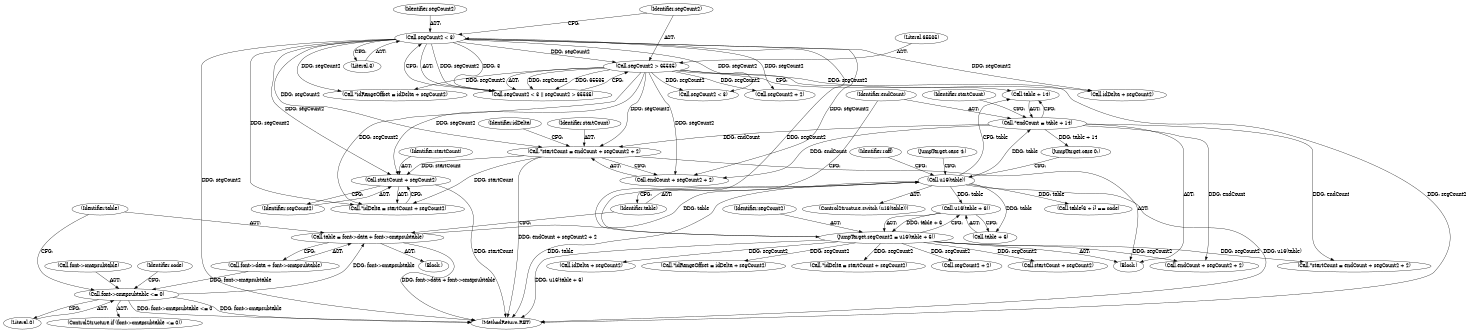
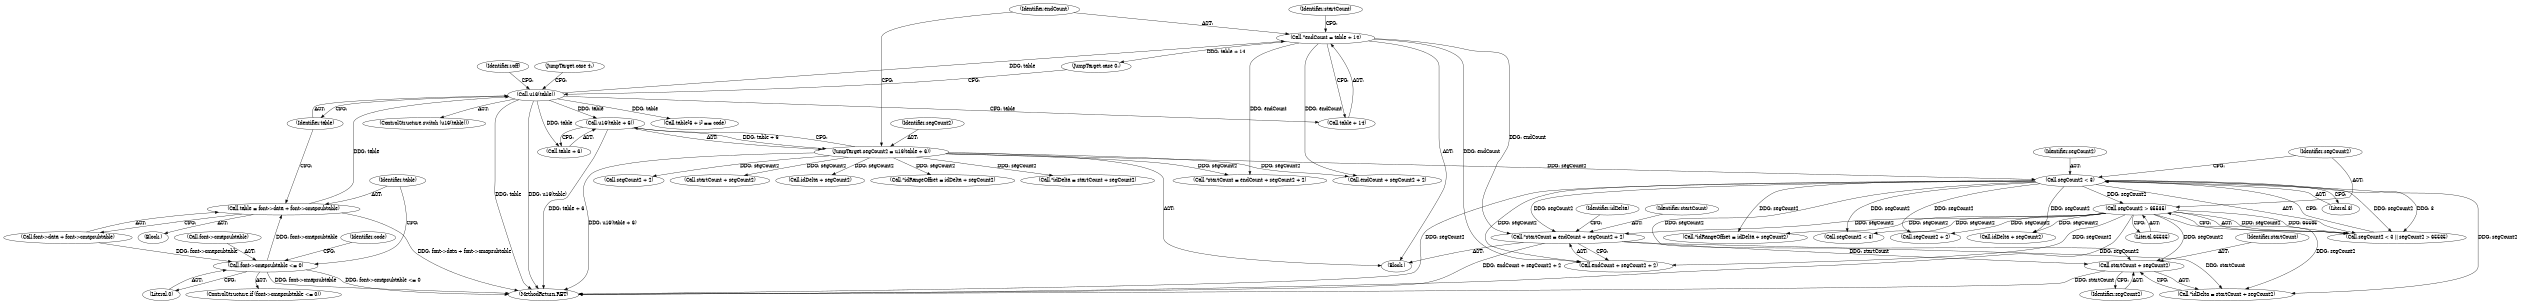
(860, 88) -> (2133, 223)
none -> (555, 200)
